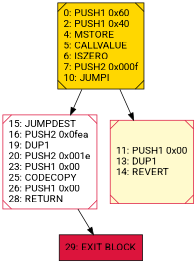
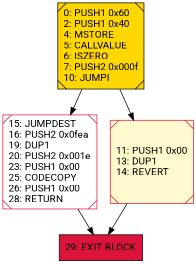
none -> (120, 216)
